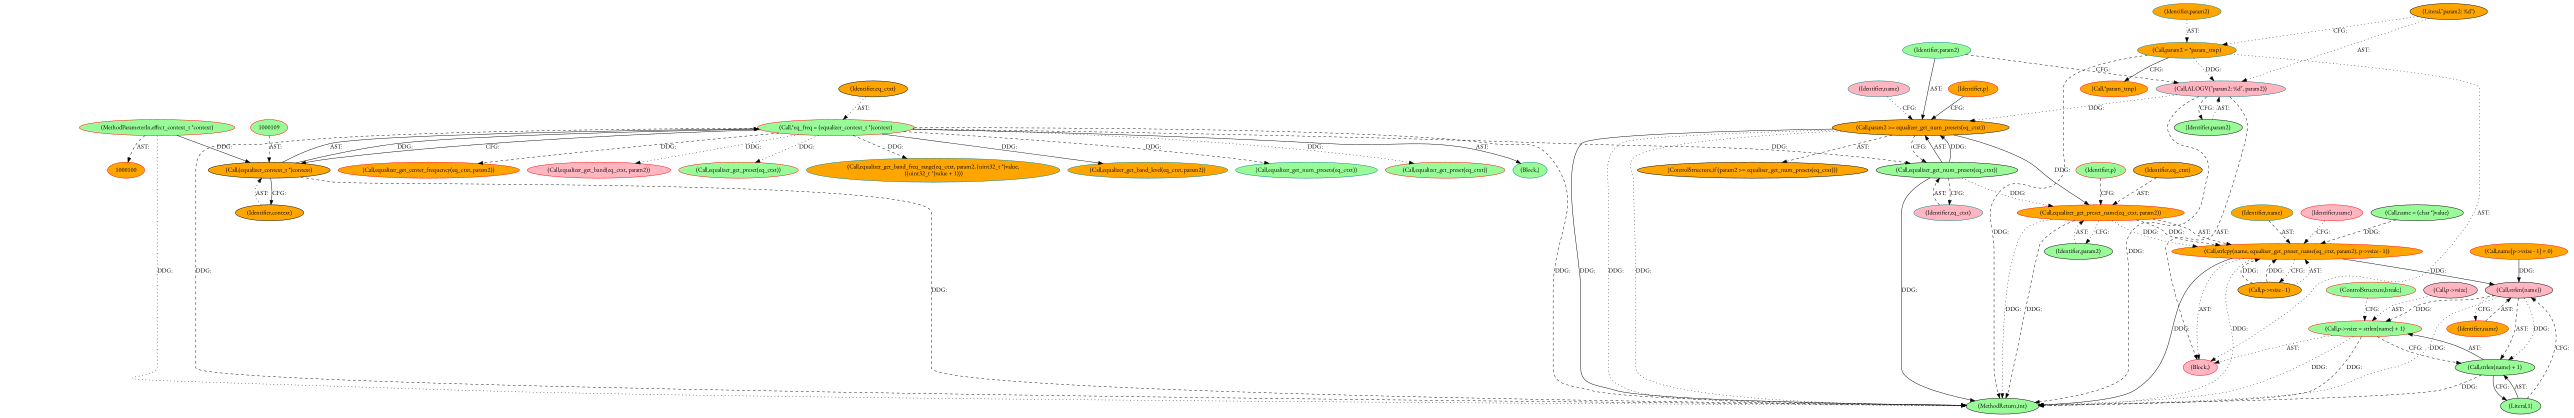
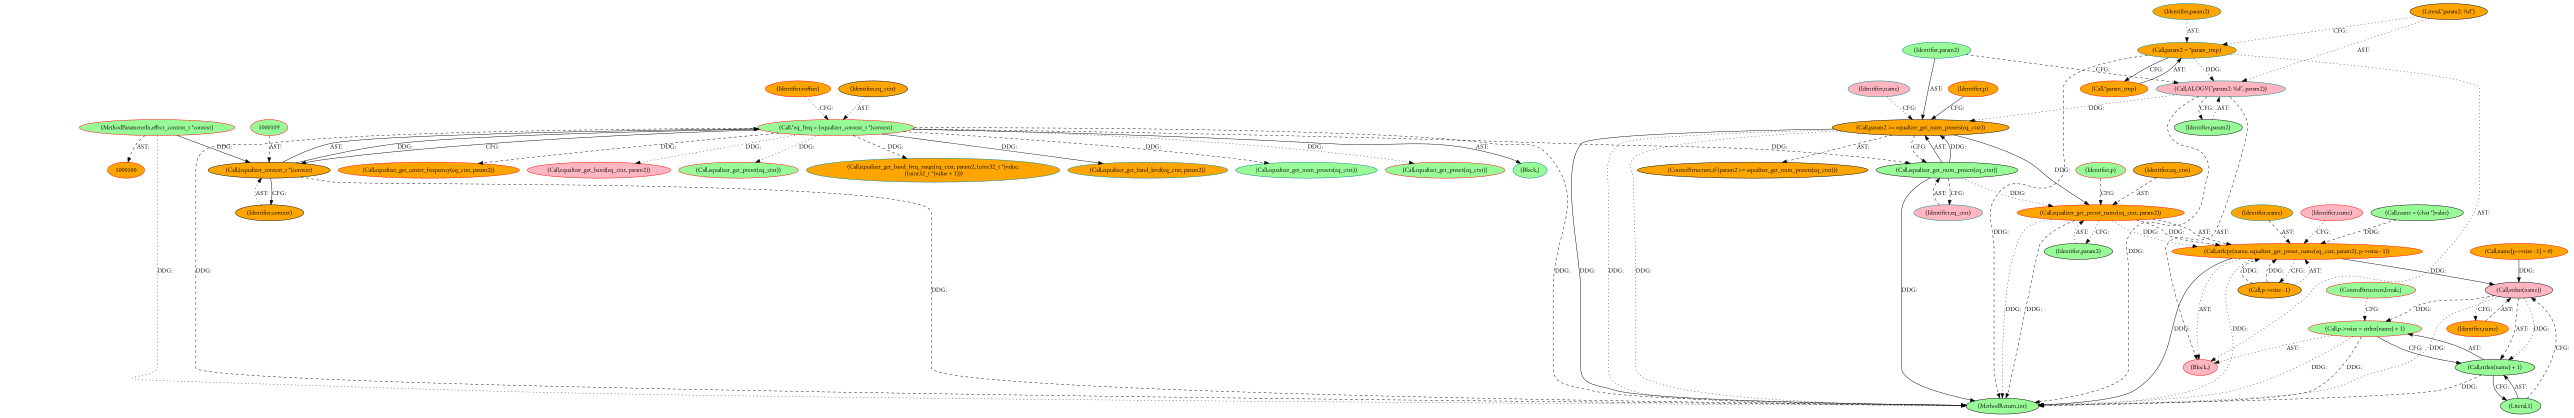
none -> (2160, 76)
none -> (798, 89)
(2450, 290) -> none
(2416, 354) -> (2416, 354)
